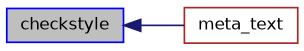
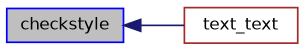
(241, 25) -> (241, 25)
